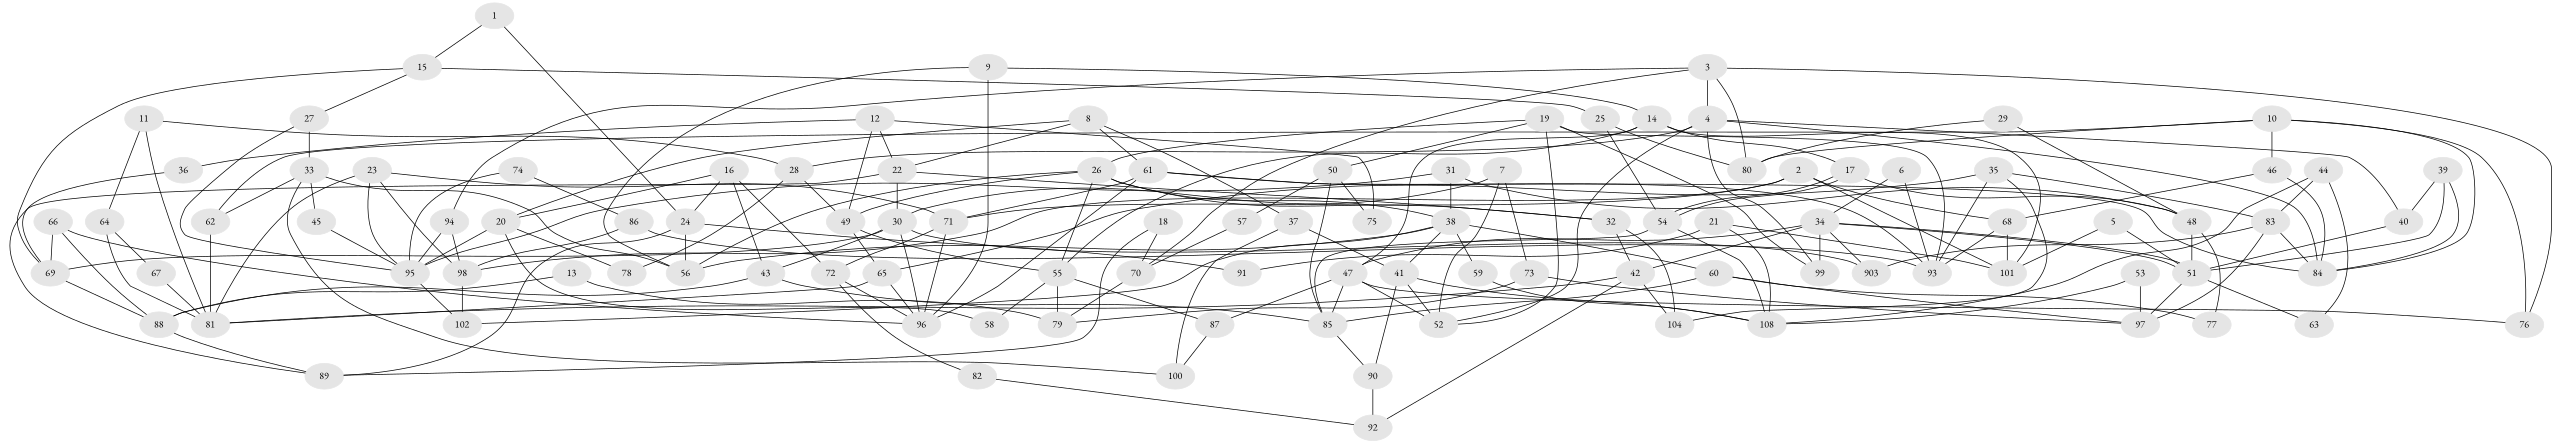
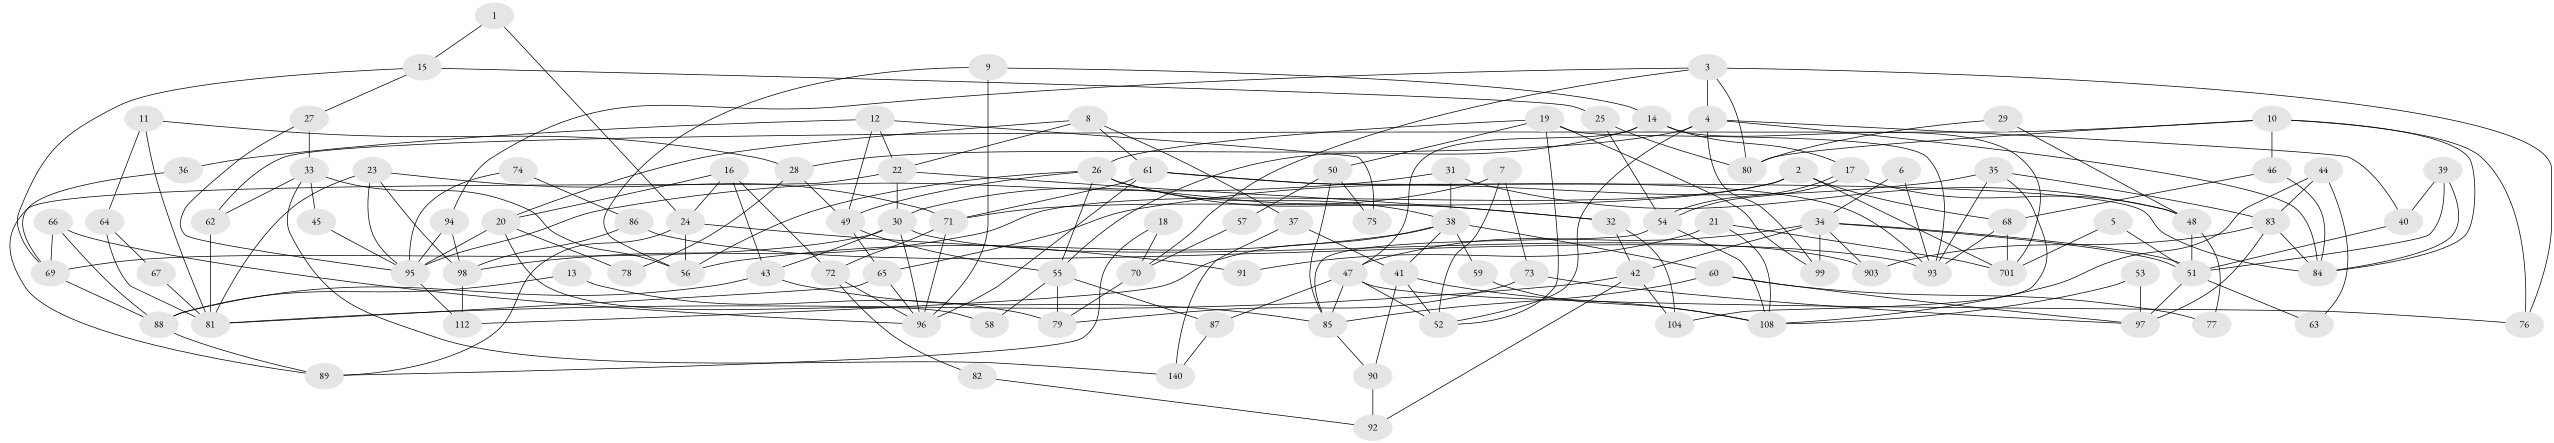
(2007, 273) -> (2007, 273)
(462, 325) -> (462, 325)
(1175, 376) -> (1175, 376)
